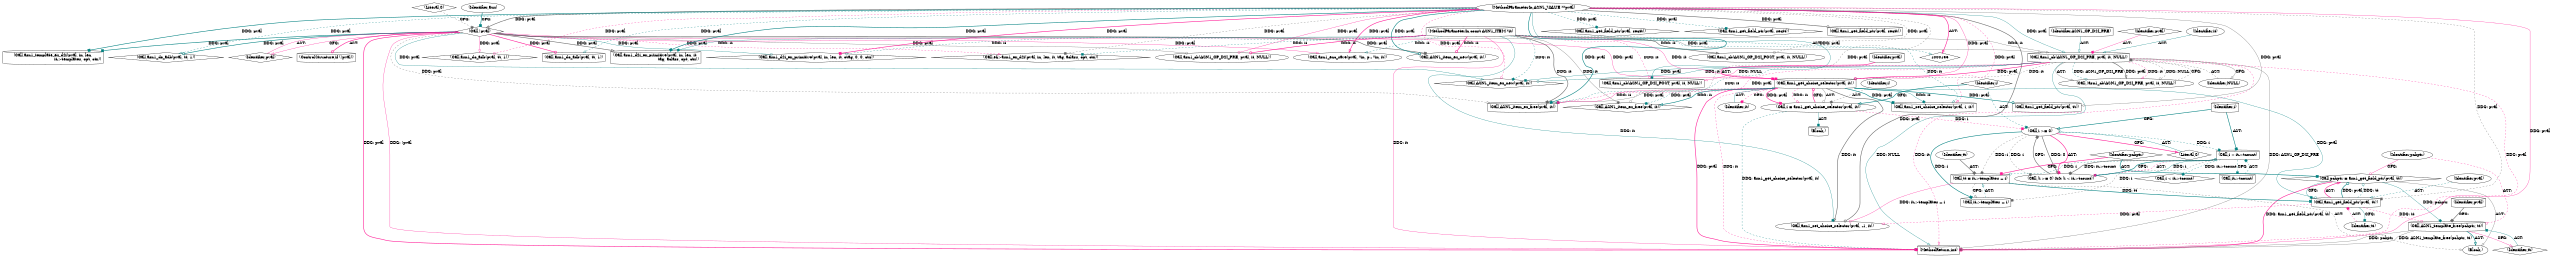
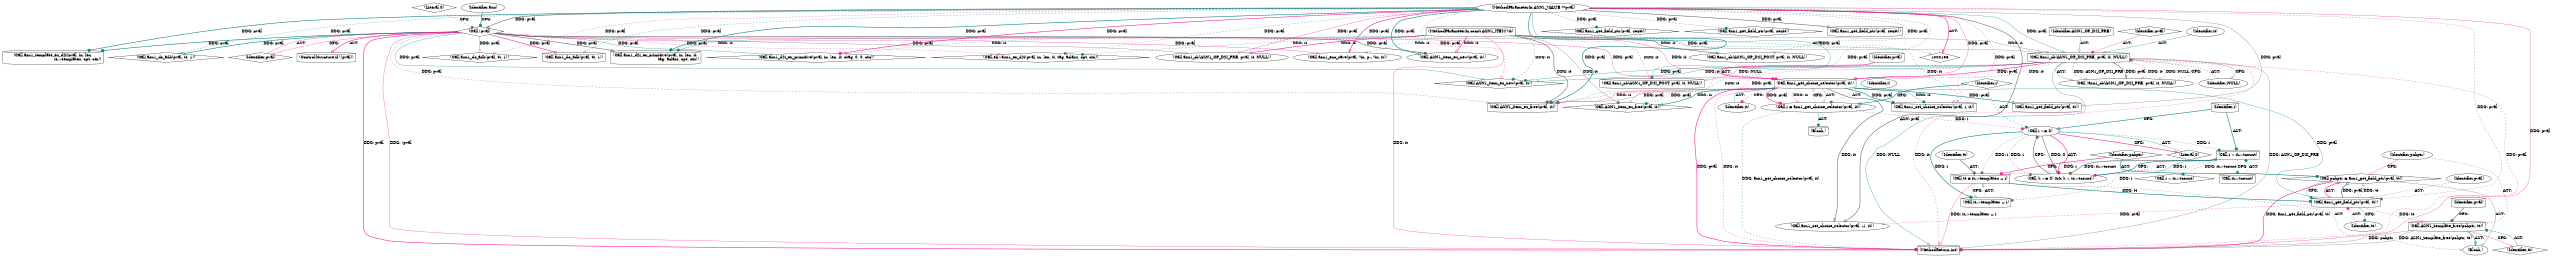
(1813, 97) -> (1813, 97)
(1910, 119) -> (1910, 119)
(1581, 133) -> none
(1900, 197) -> (1951, 210)
(2412, 198) -> none
